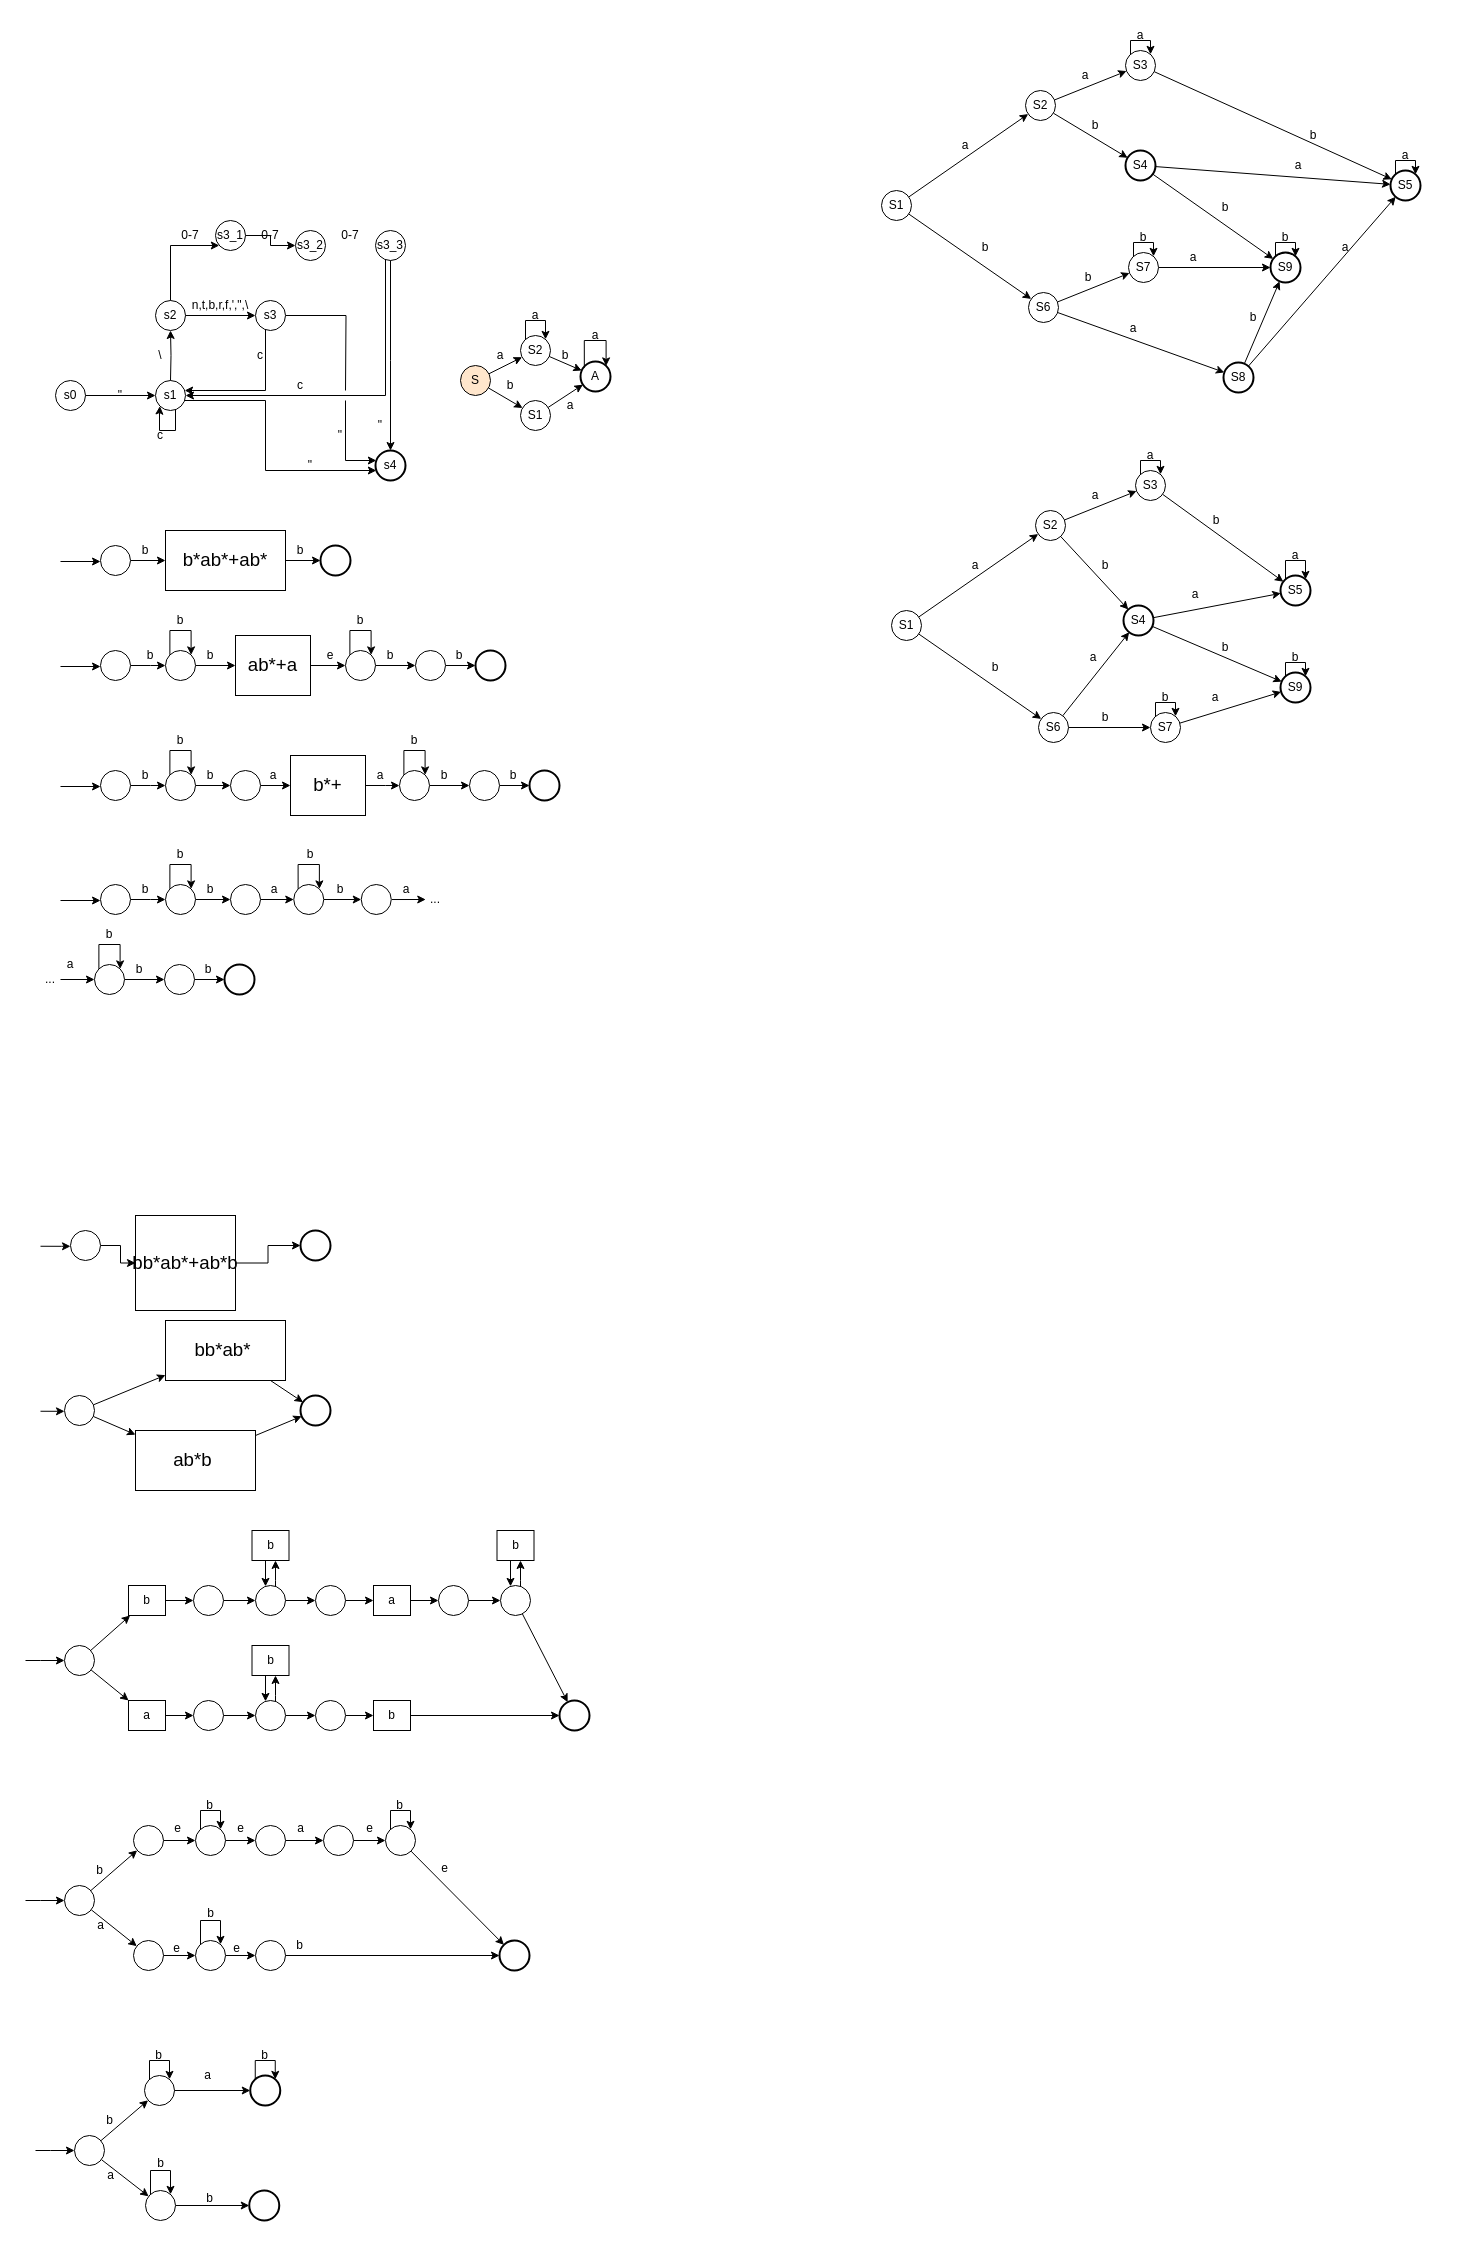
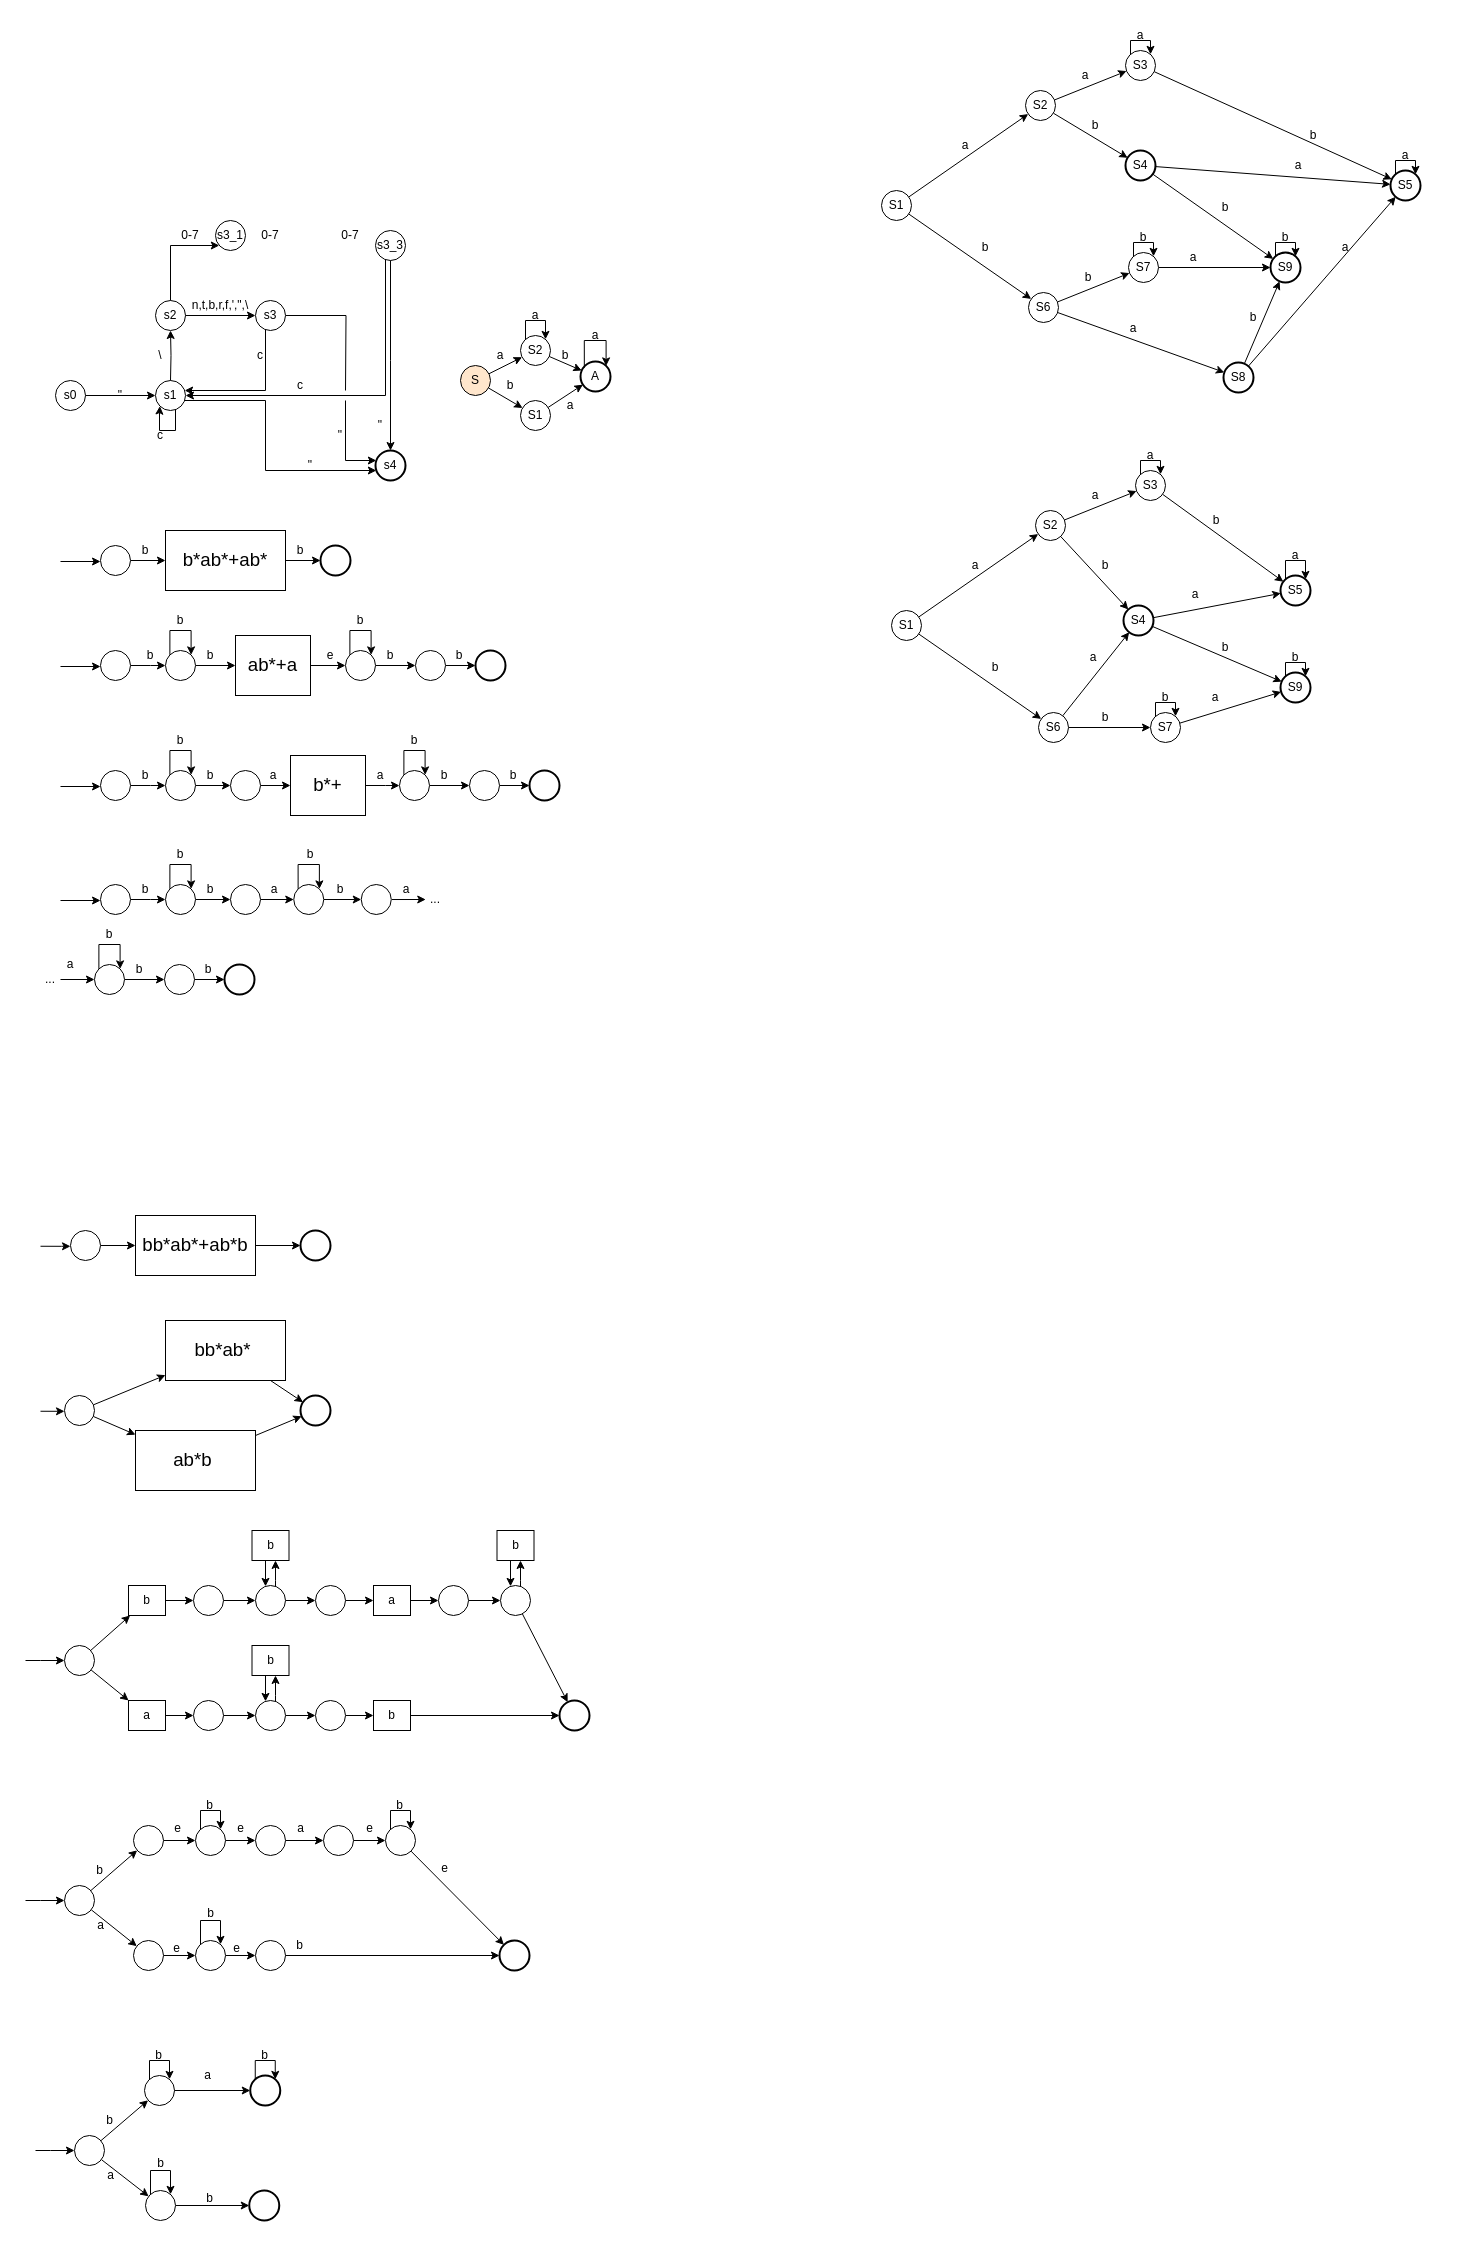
(271, 237) -> none
(311, 246) -> none
(186, 1263) -> (196, 1246)
